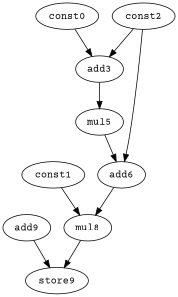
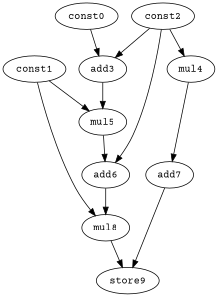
none -> (191, 69)
none -> (66, 94)
(27, 228) -> (170, 175)
